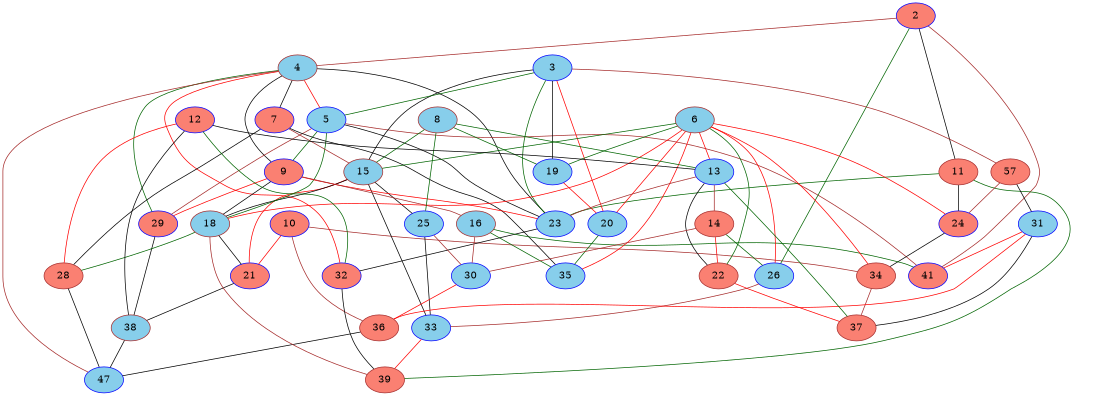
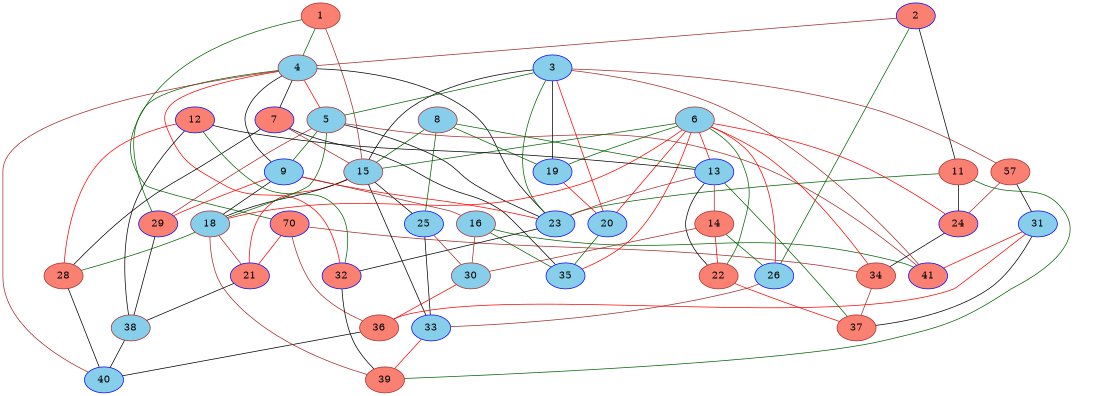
none -> (321, 16)
(326, 120) -> (326, 120)
(1032, 149) -> (756, 125)
(284, 172) -> (284, 172)
(290, 224) -> (290, 224)
(230, 250) -> (230, 250)
(471, 276) -> (471, 276)
(104, 380) -> (104, 380)
